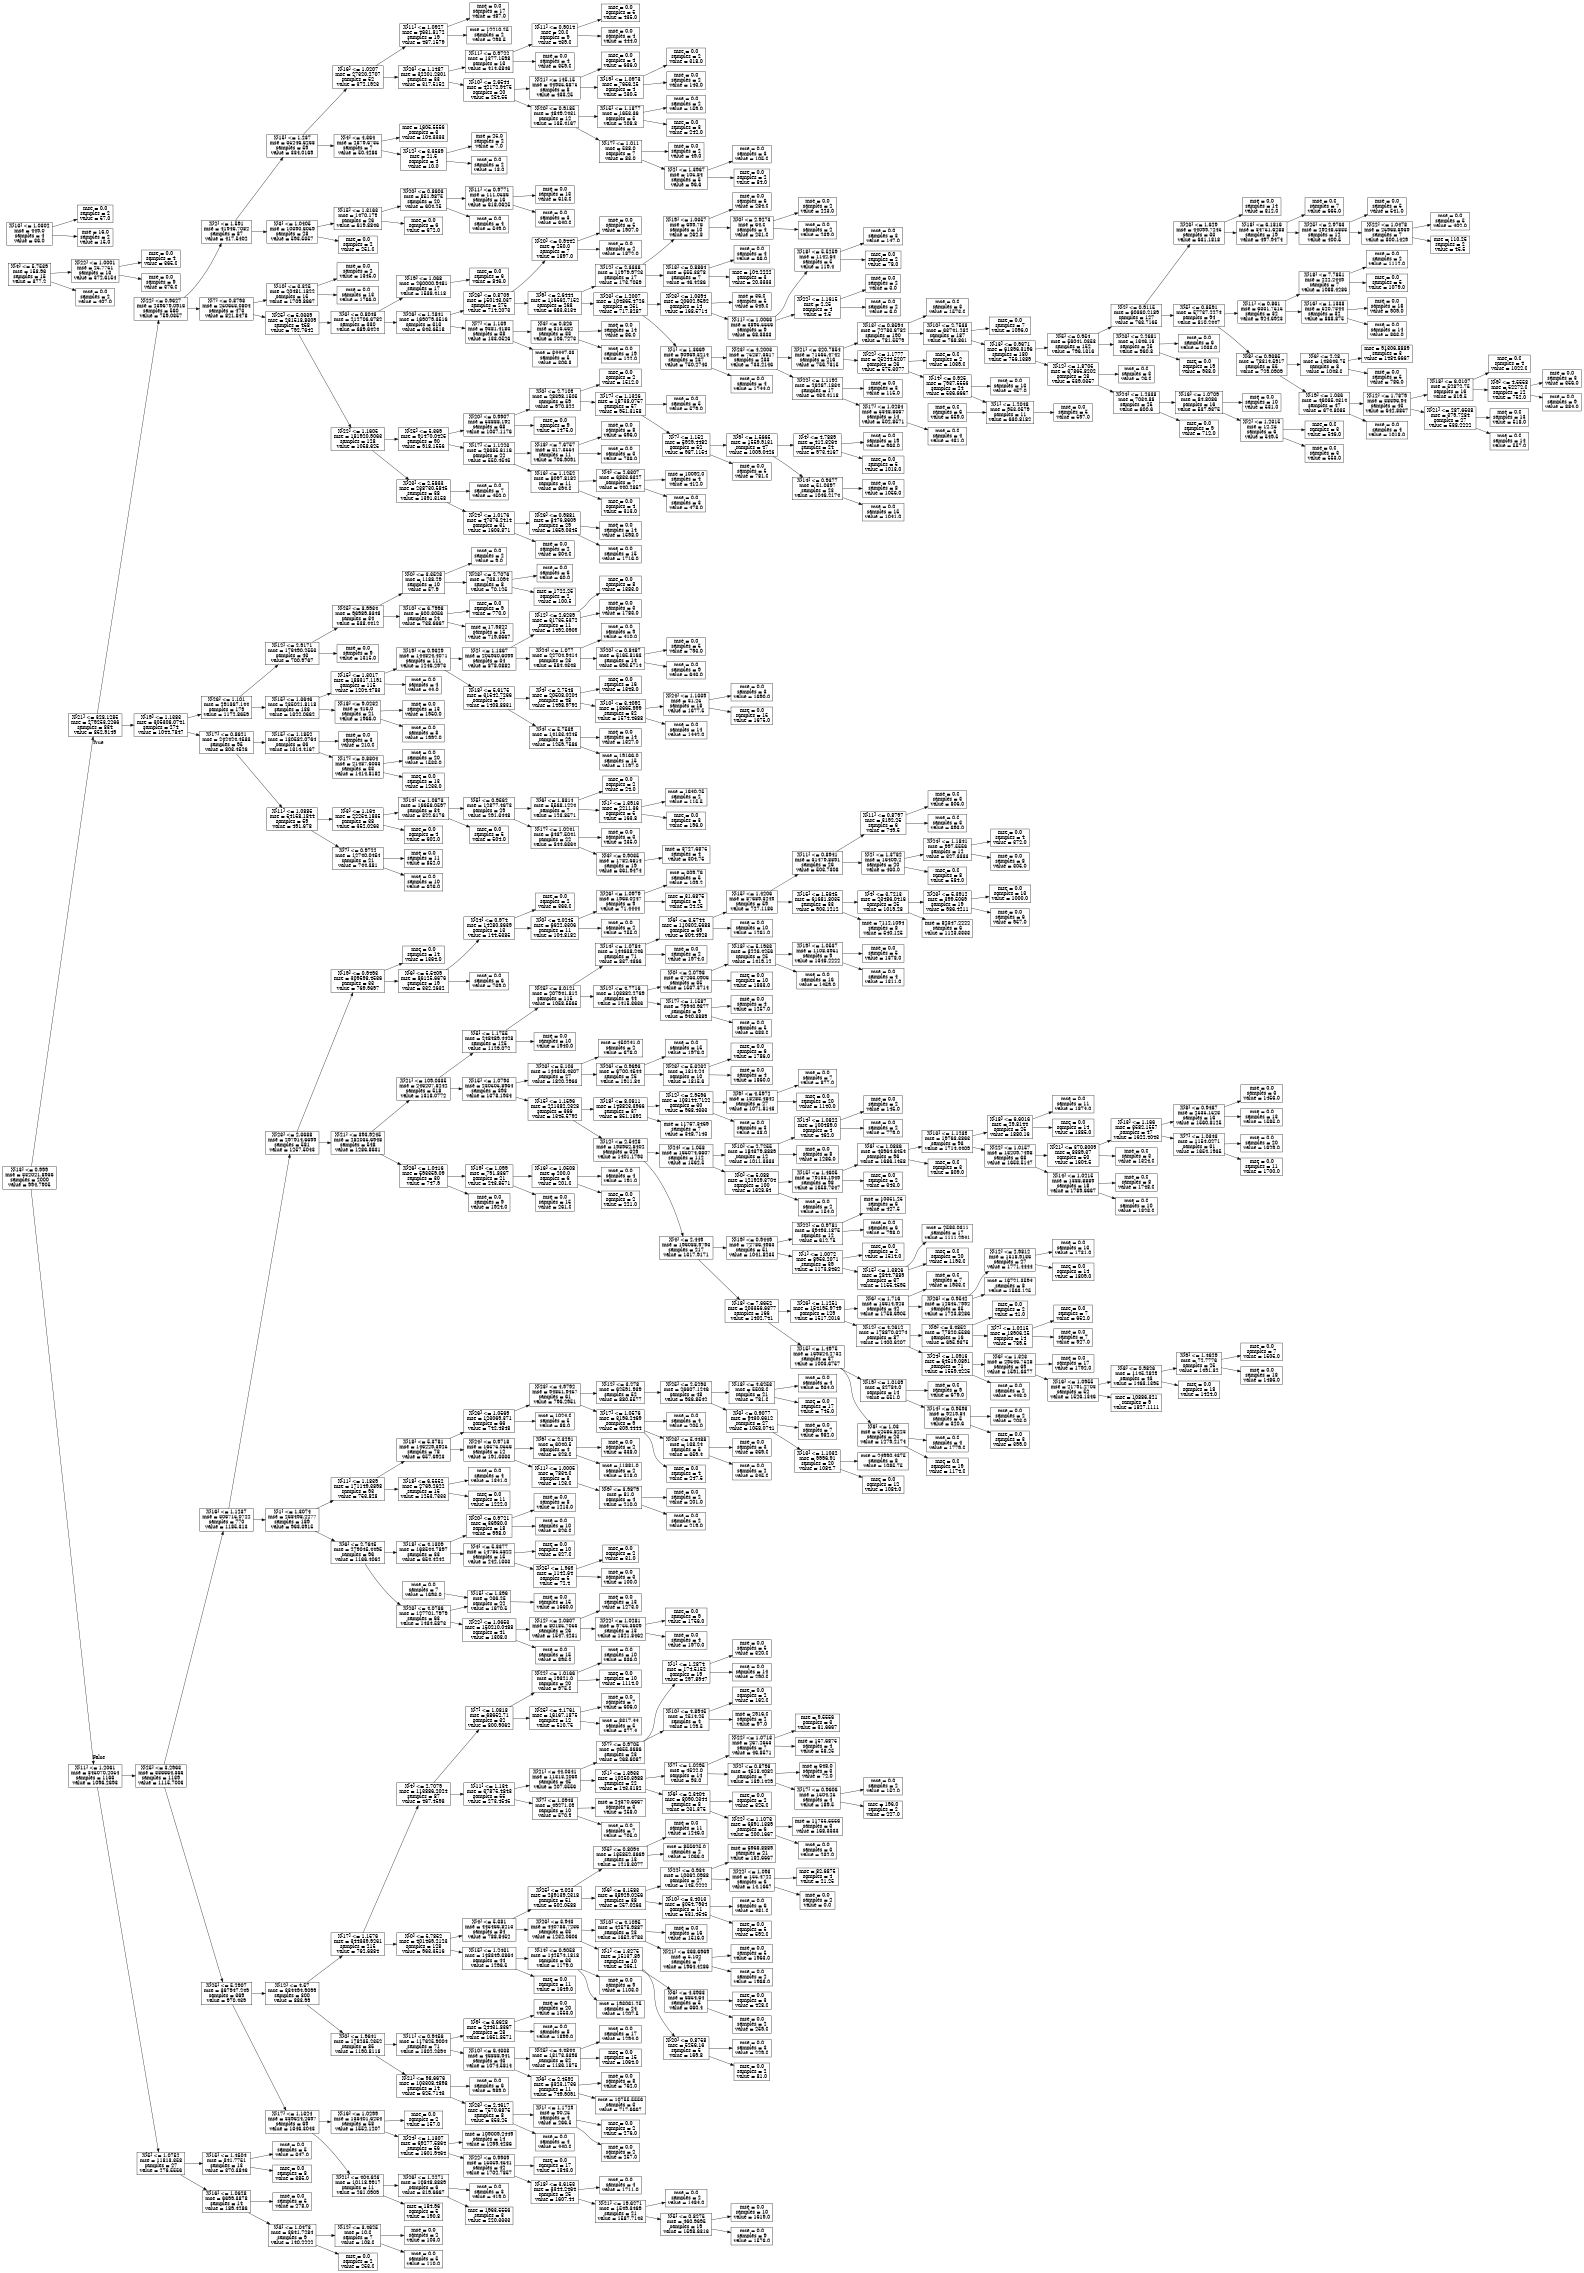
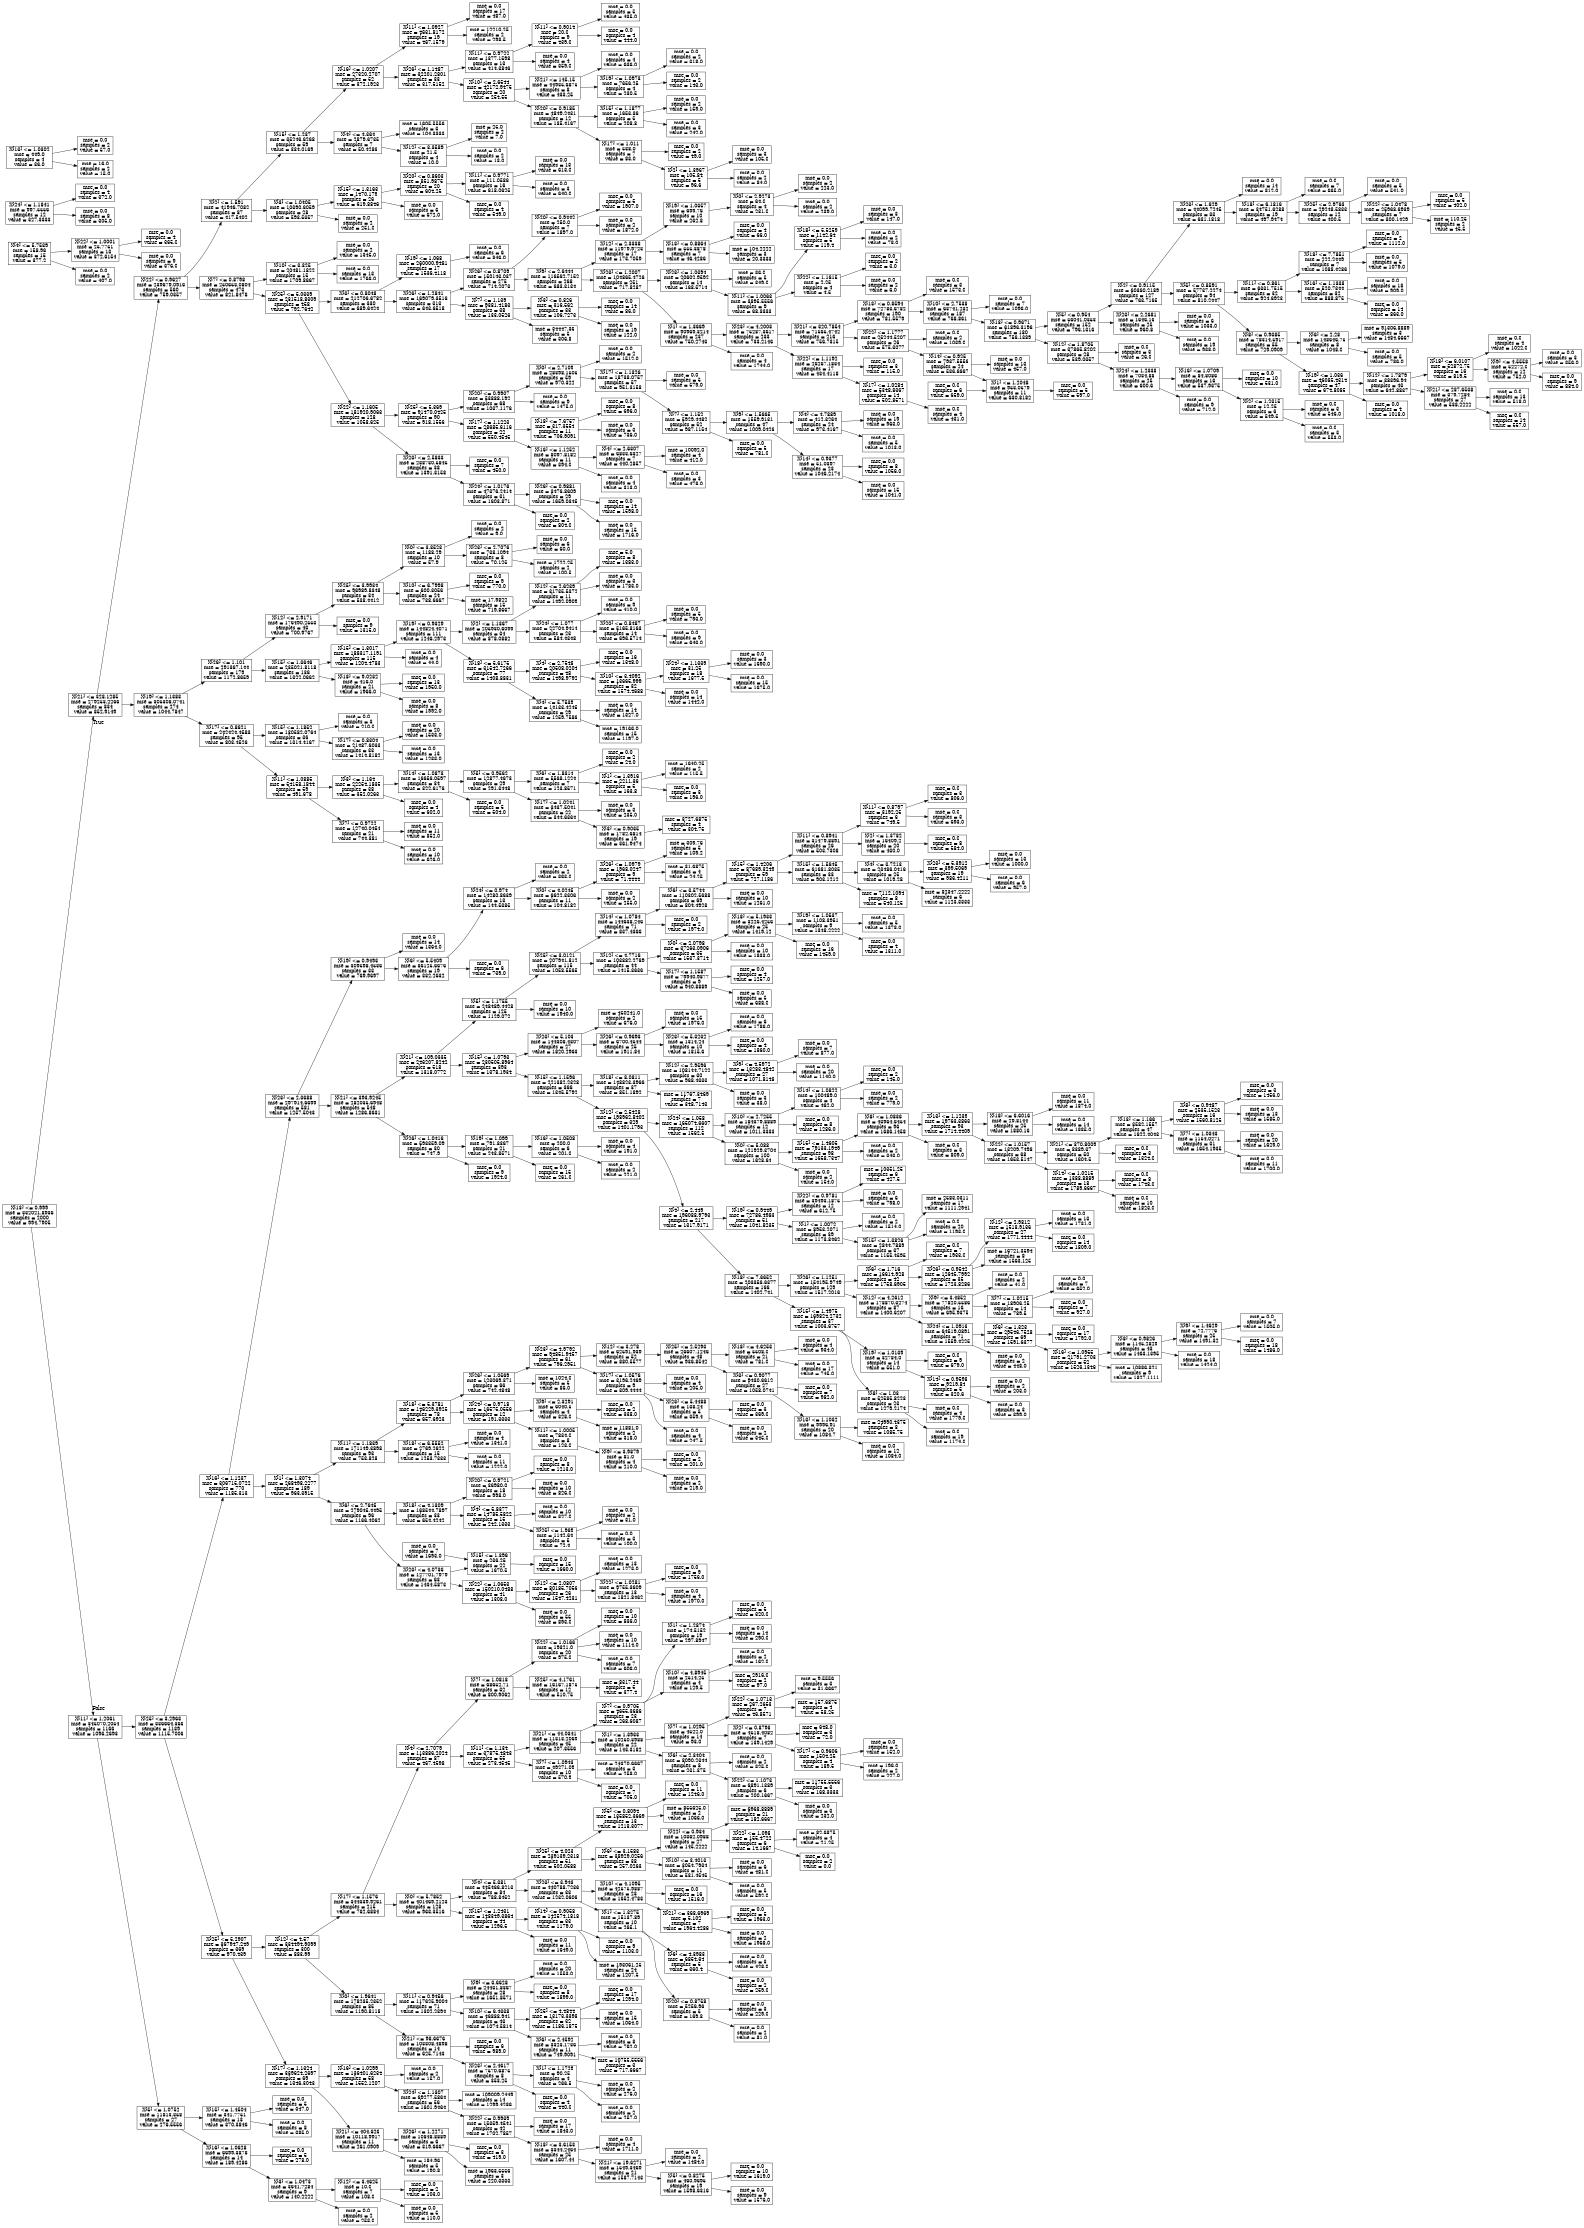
(752, 202) -> none
(620, 585) -> (620, 558)
(912, 857) -> none
(555, 1655) -> (555, 1618)
(589, 1710) -> (588, 1657)
(686, 2048) -> (686, 2010)
